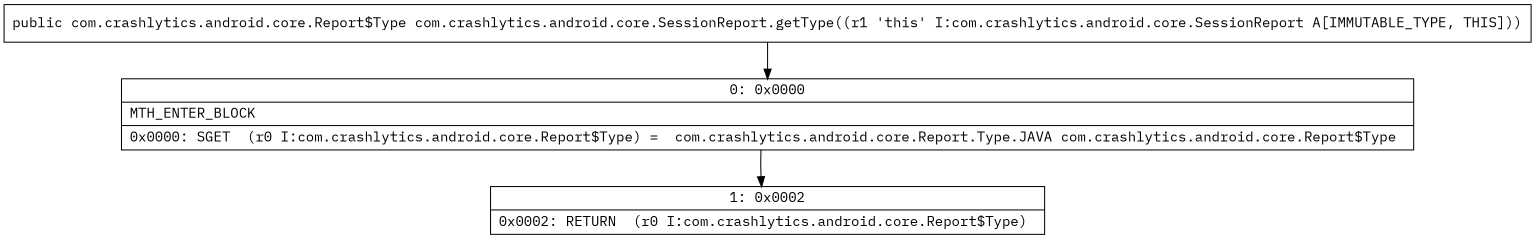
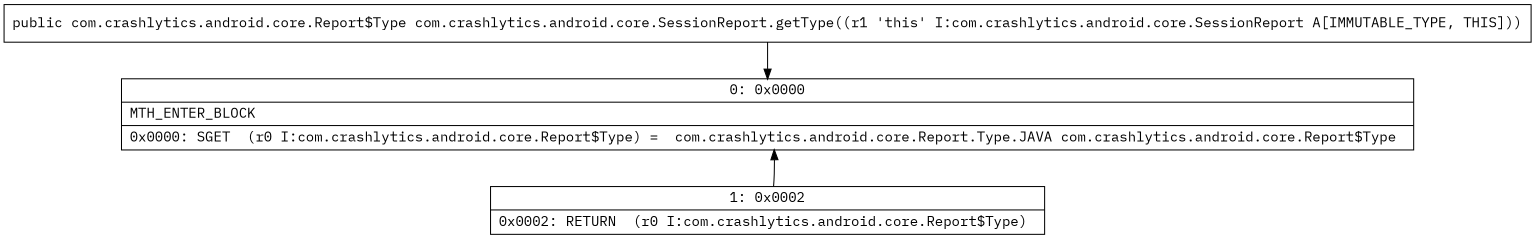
(761, 163) -> (774, 173)
